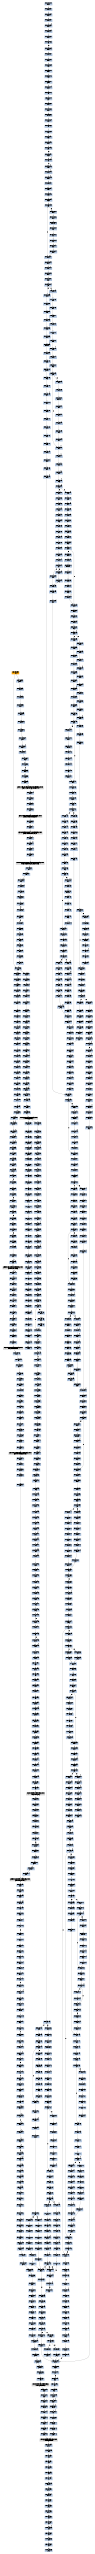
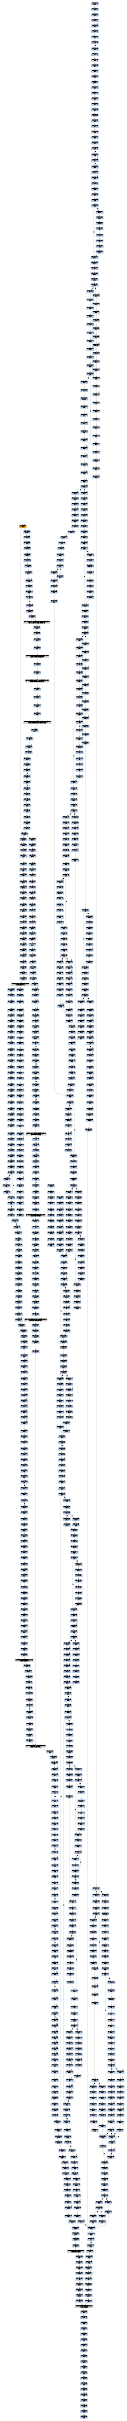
(71, 1313) -> none
